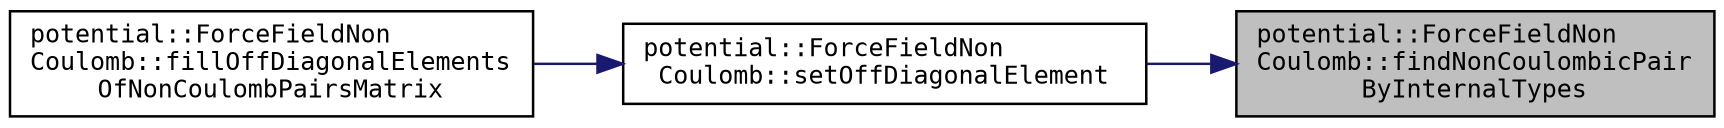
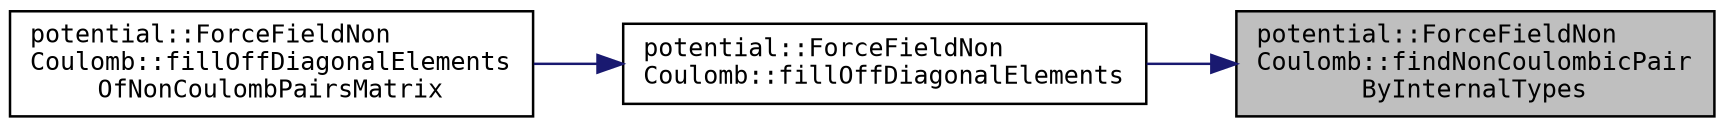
(885, 64) -> (885, 64)
